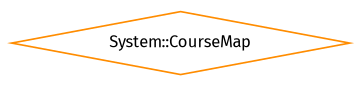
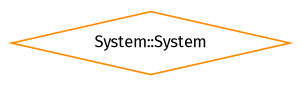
(181, 43) -> (151, 43)
